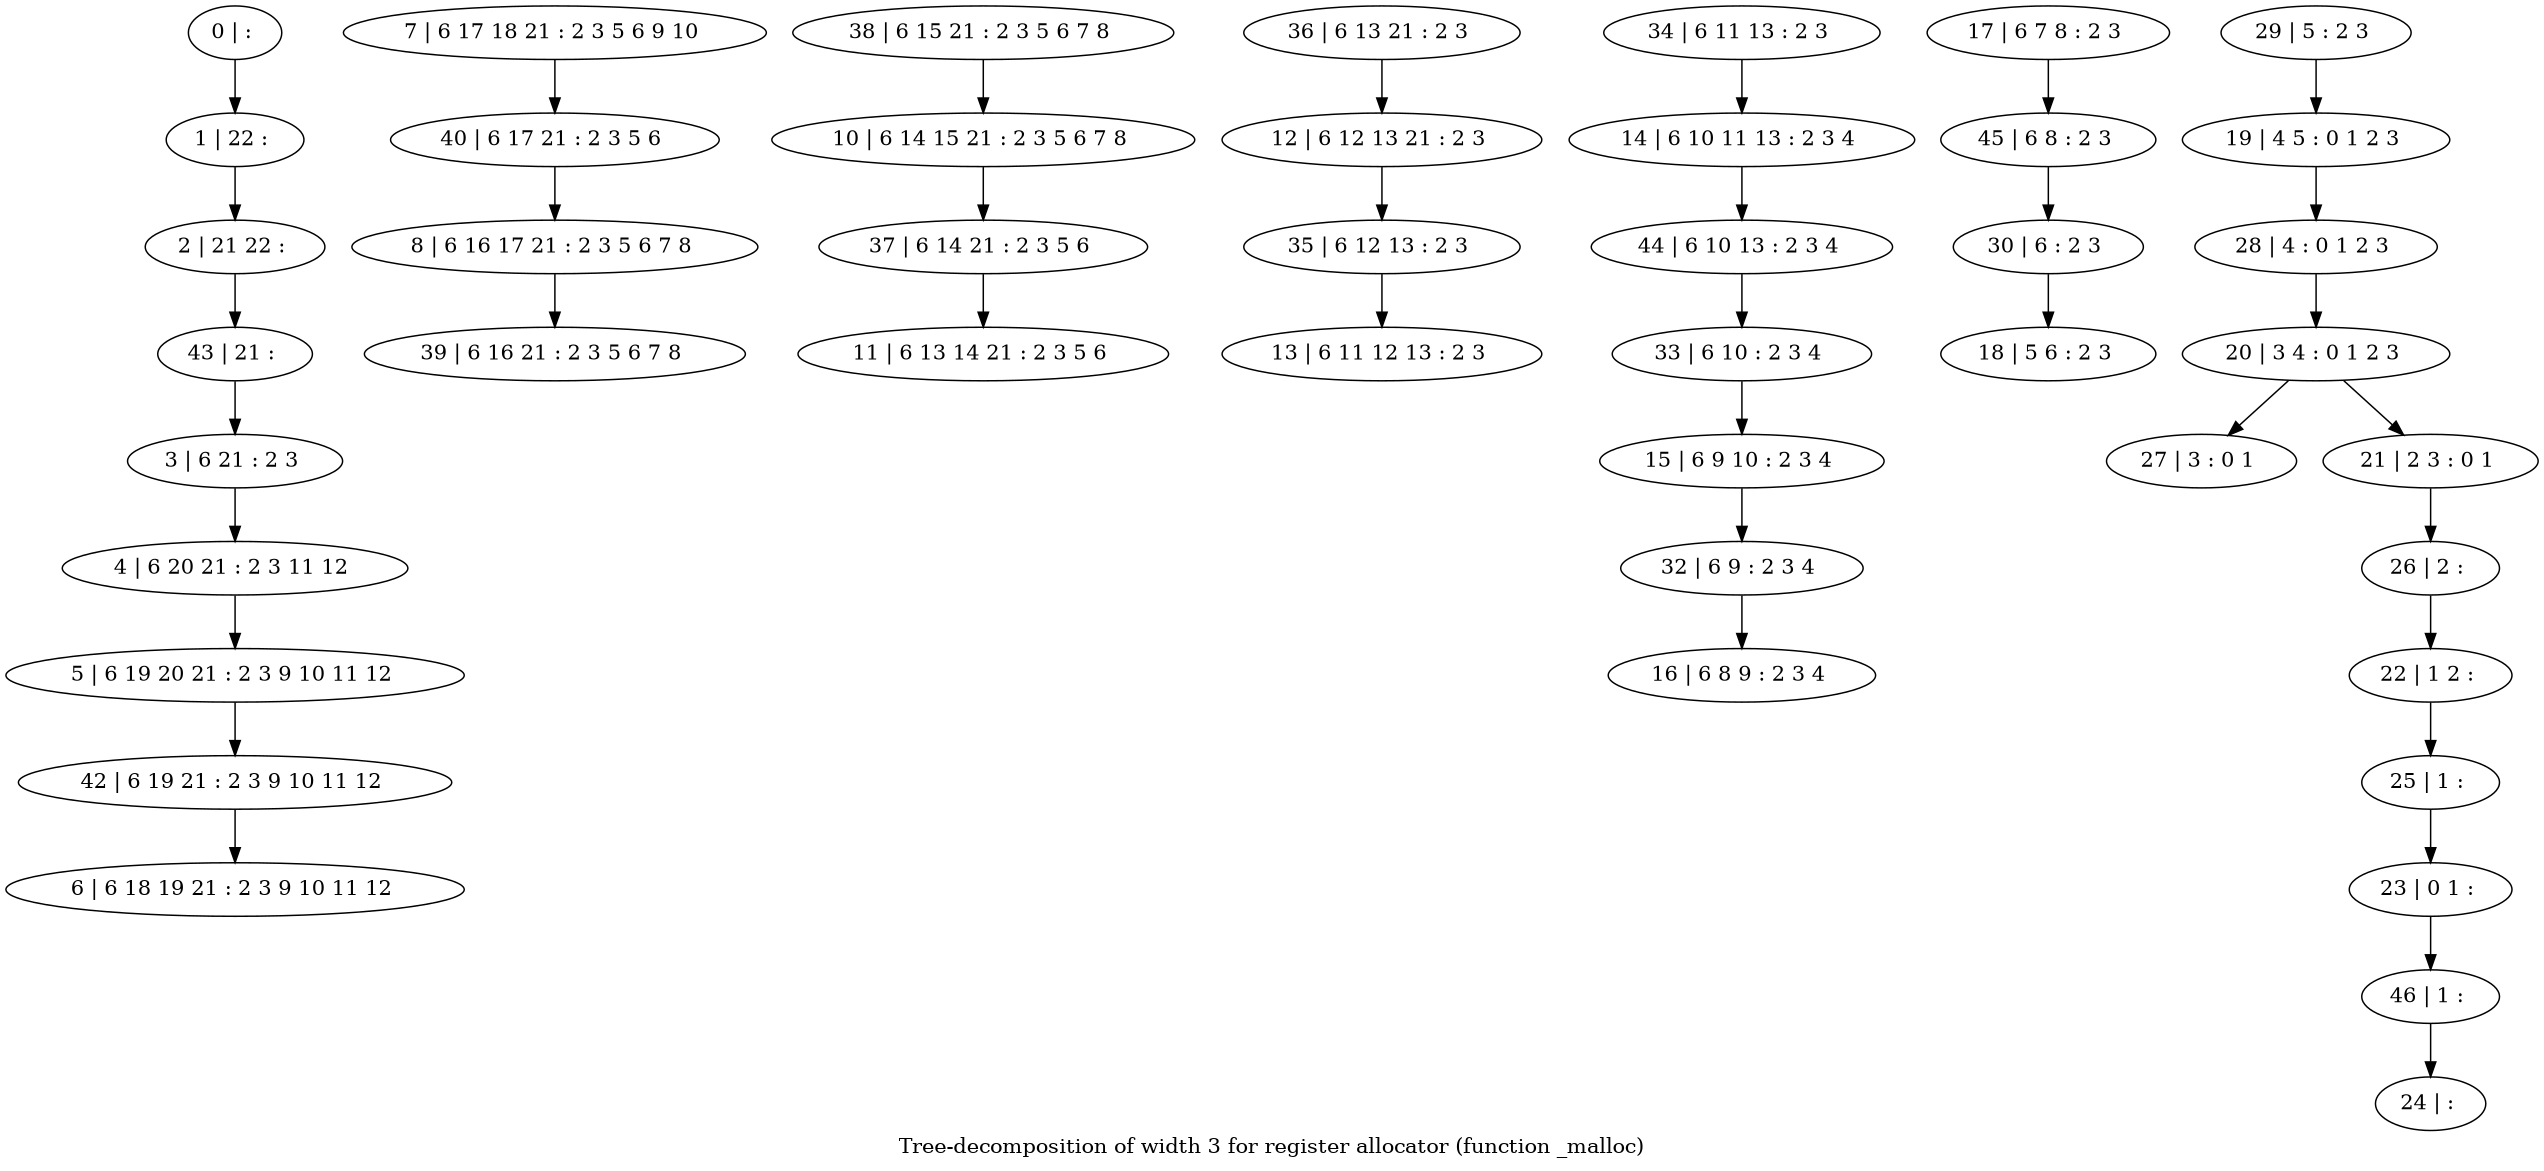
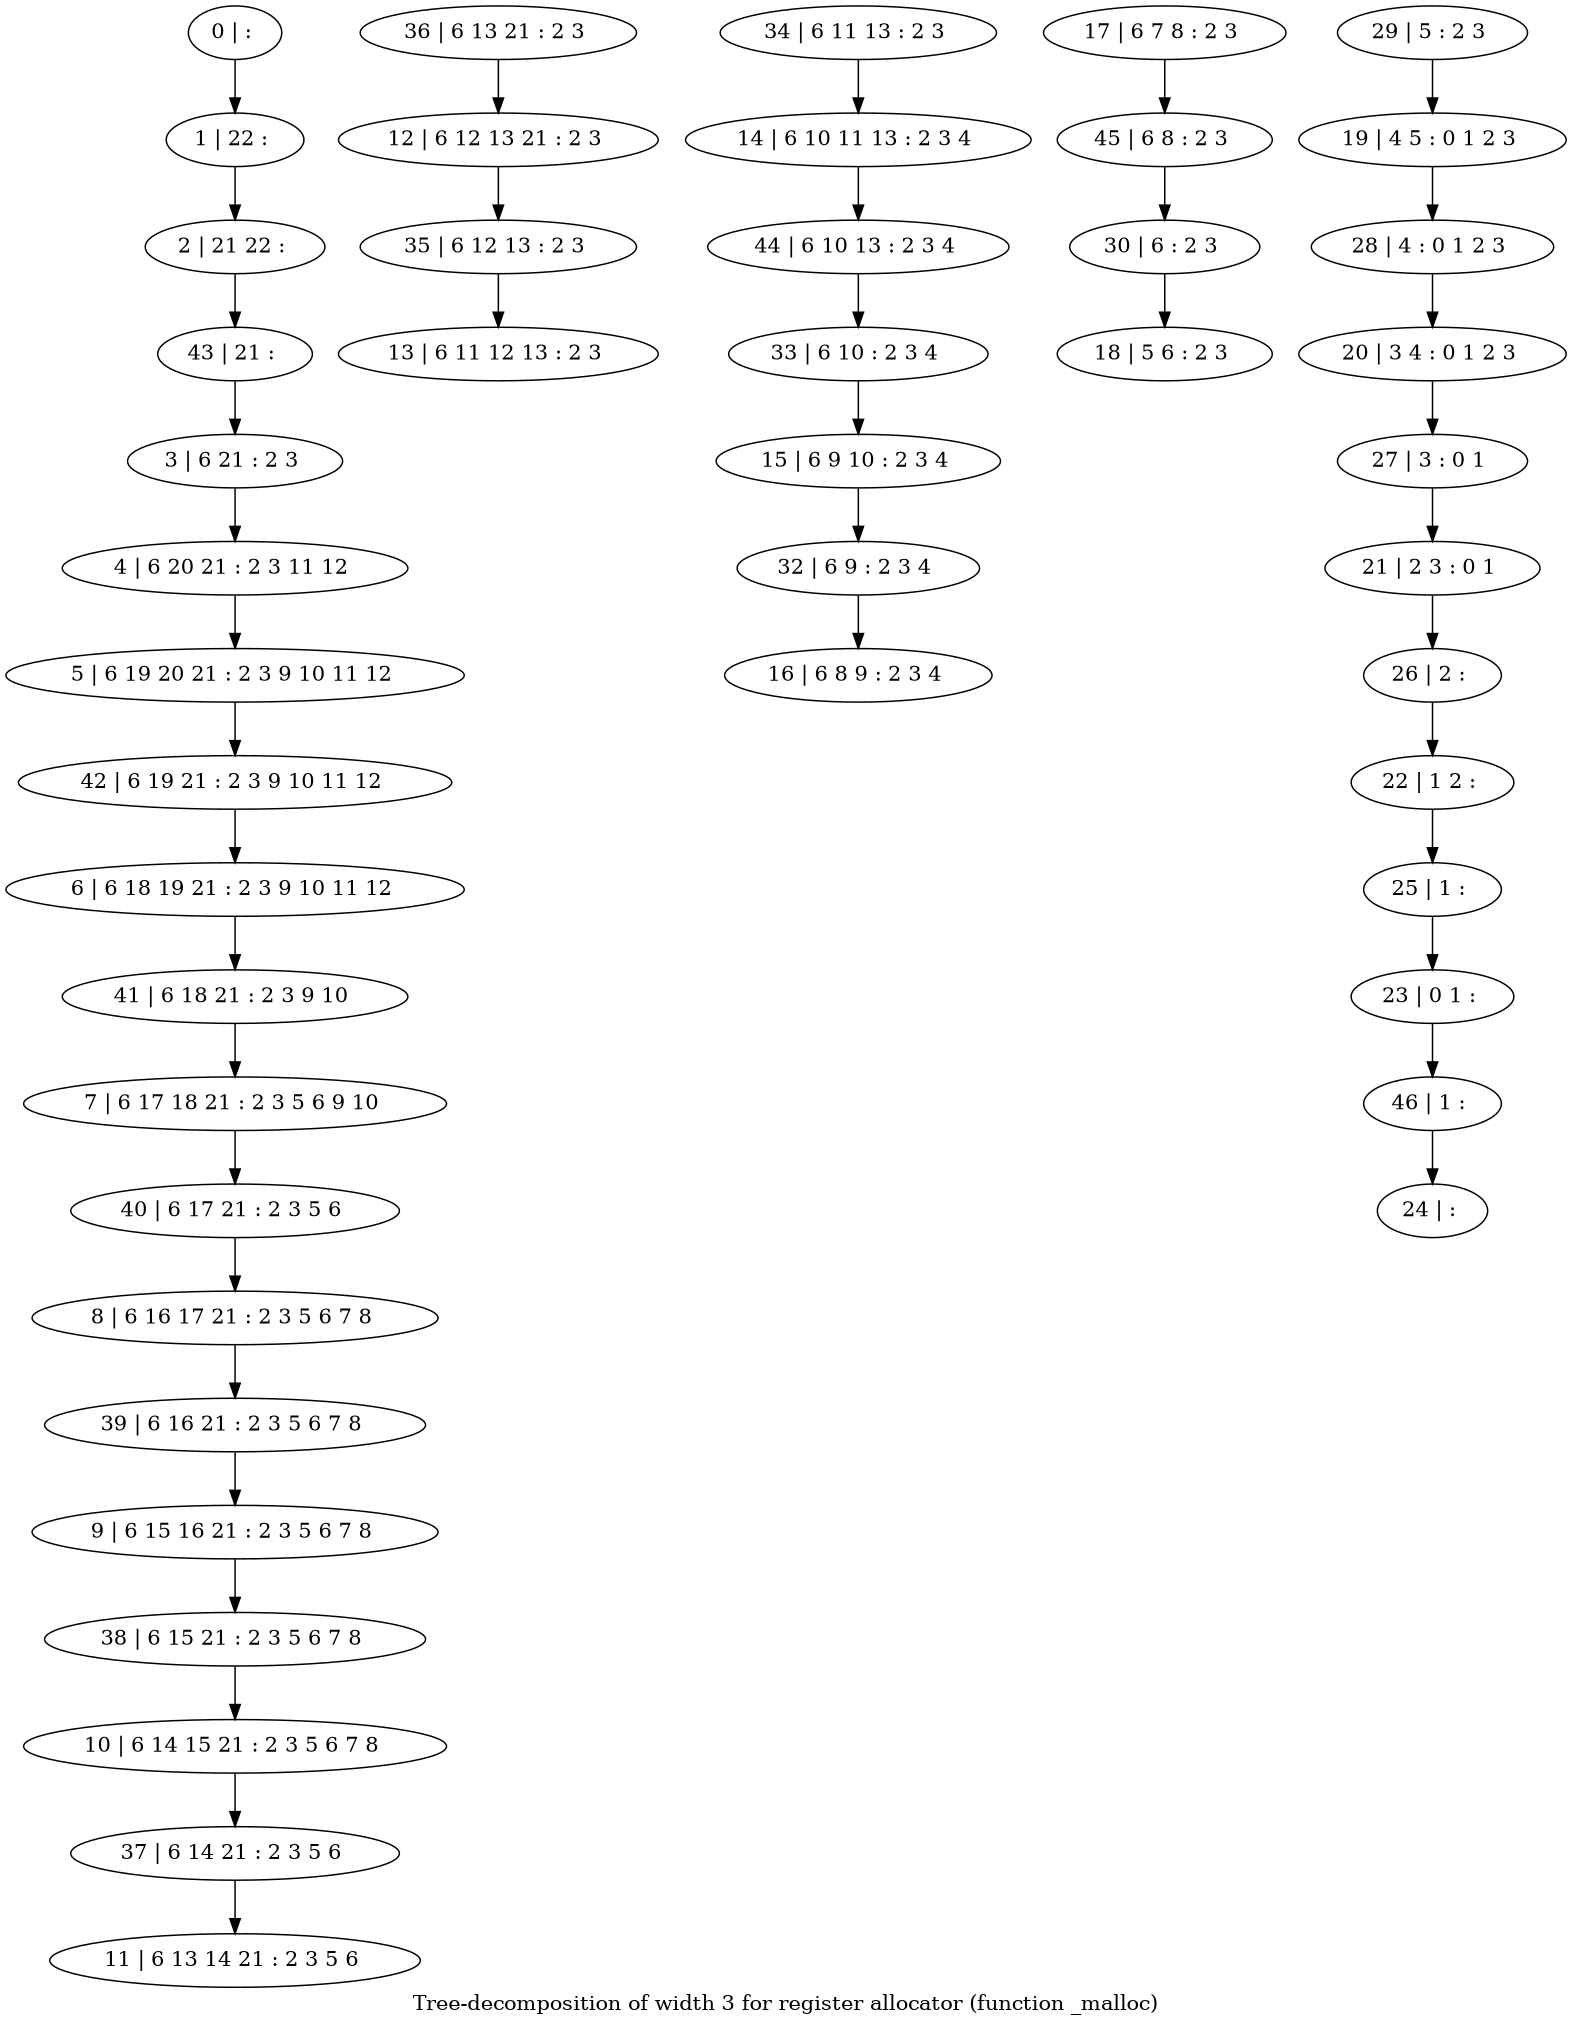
(2368, 403) -> (1433, 507)
none -> (235, 997)
none -> (235, 1532)
